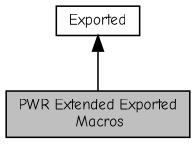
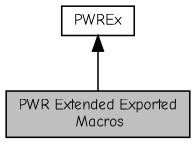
(98, 21) -> (98, 21)
